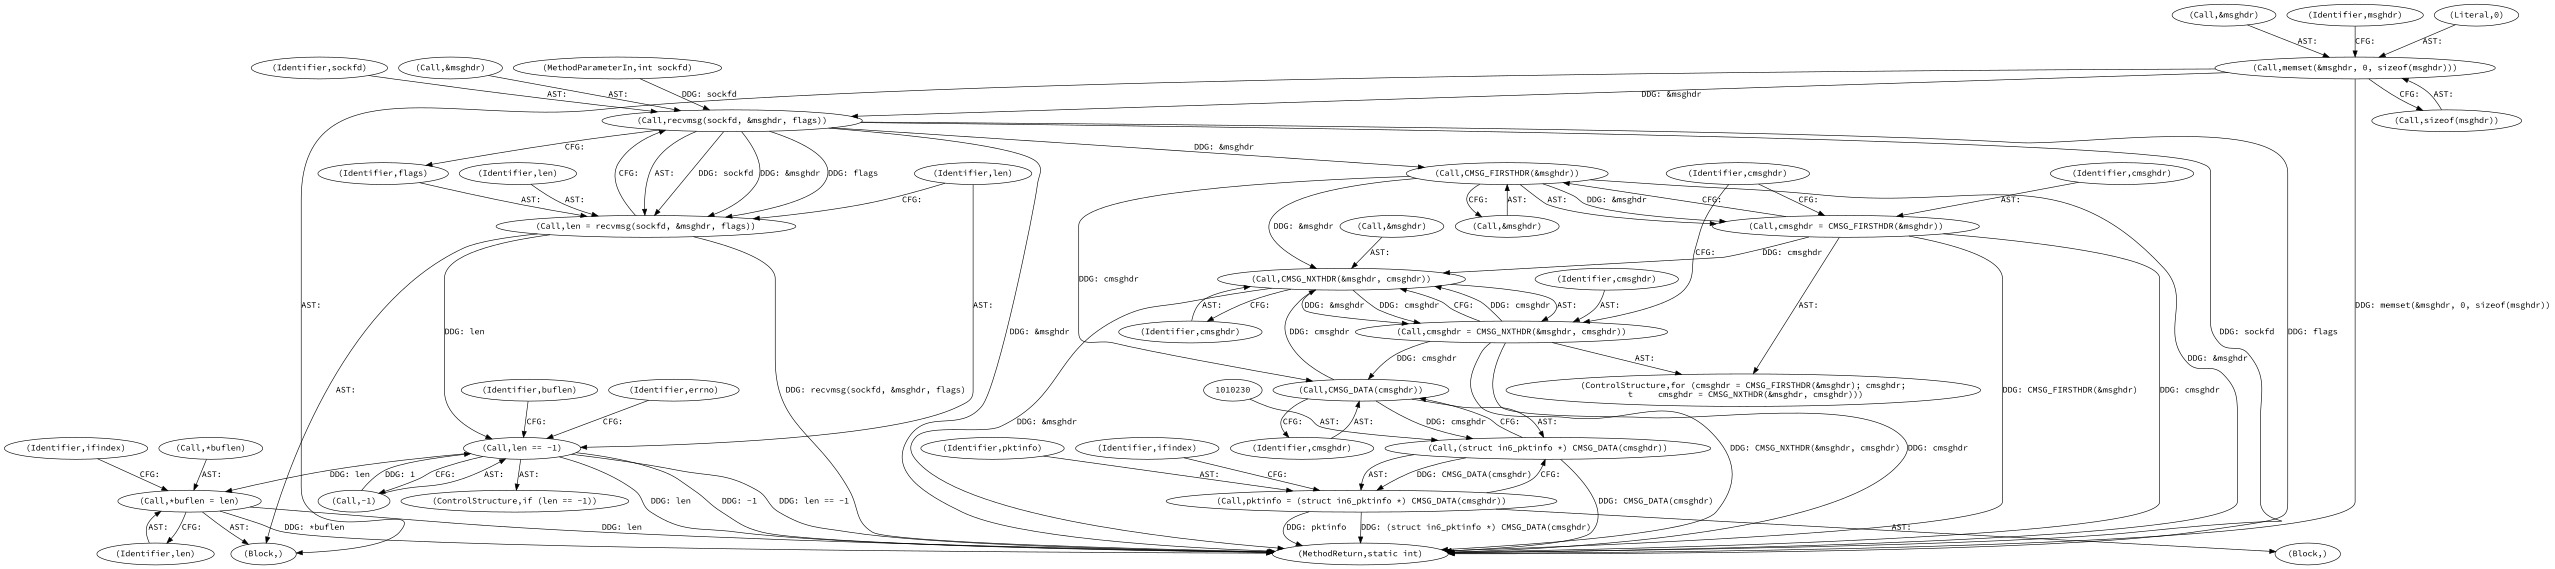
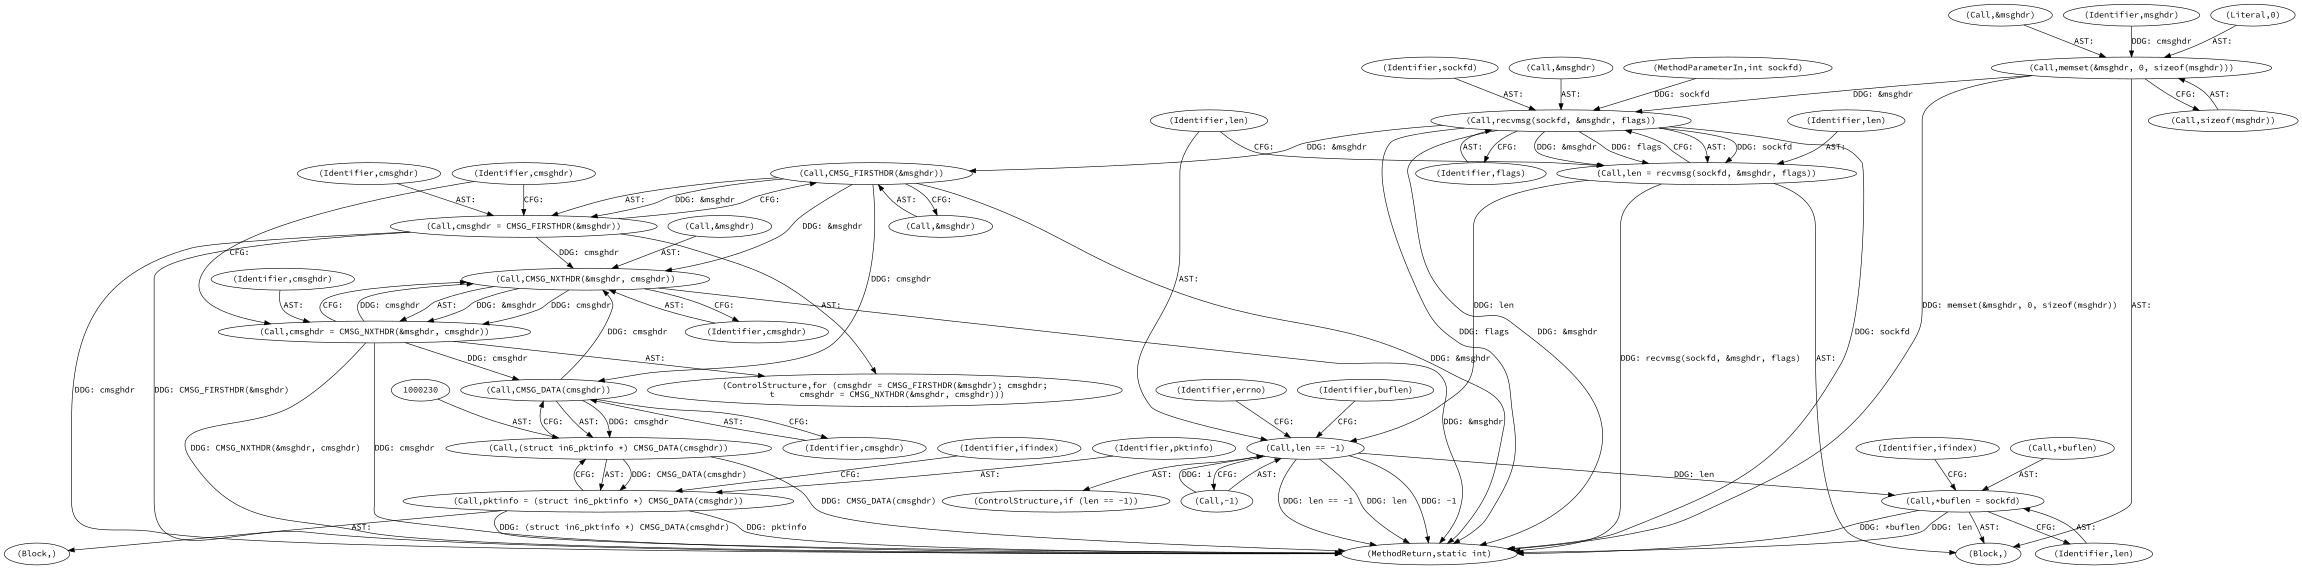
(2368, 42) -> (2162, 42)
(500, 200) -> (1464, 142)
(1233, 390) -> (421, 390)
(190, 501) -> (1963, 501)
